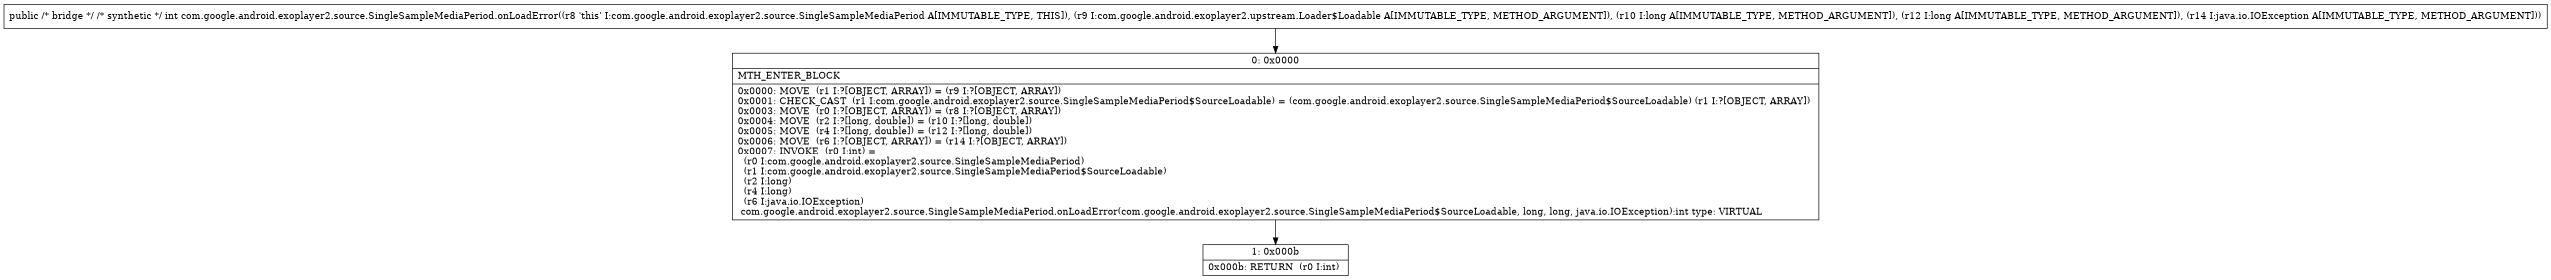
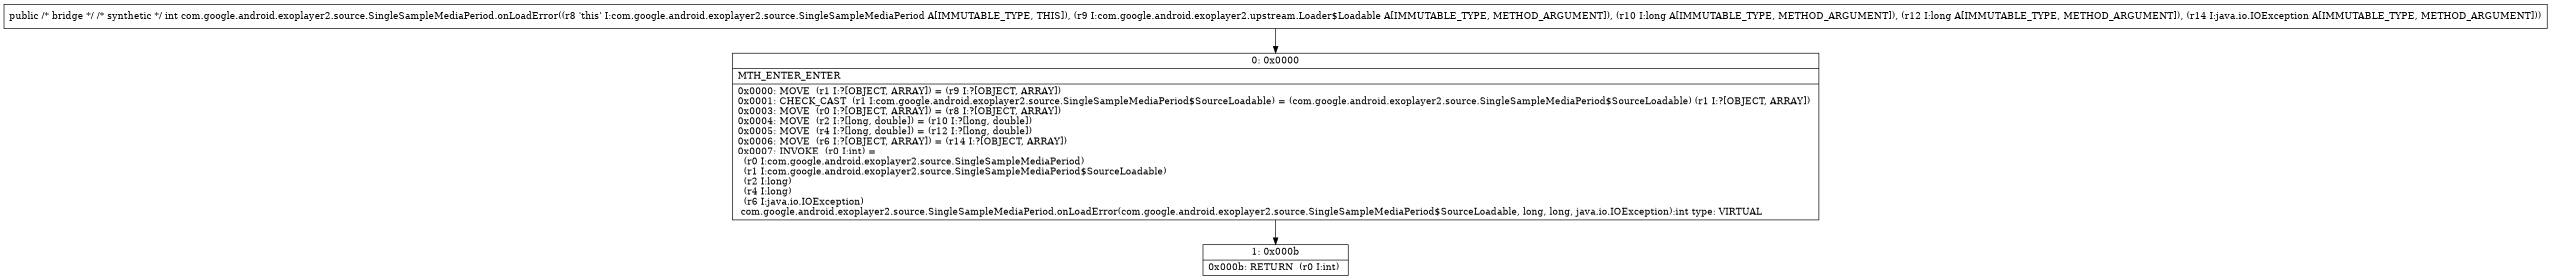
(789, 76) -> (789, 76)
